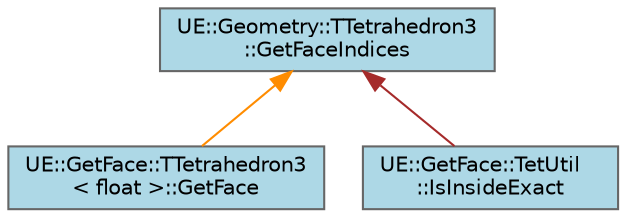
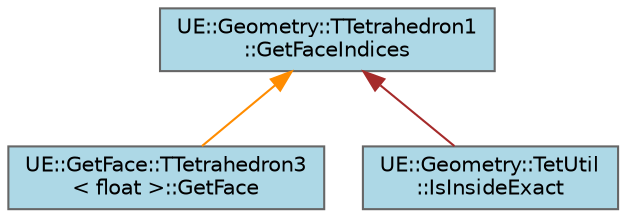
(327, 40) -> (327, 40)
(490, 178) -> (490, 178)
